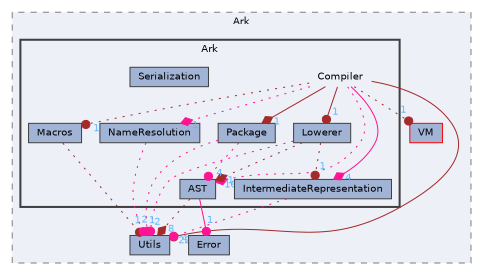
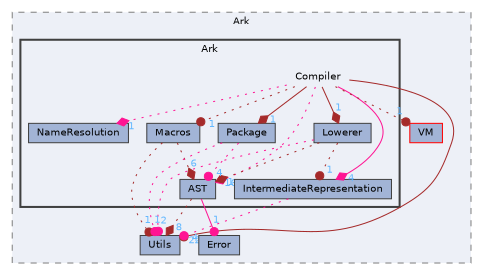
(169, 77) -> none
(333, 101) -> (328, 99)
none -> (182, 153)
(134, 185) -> none
